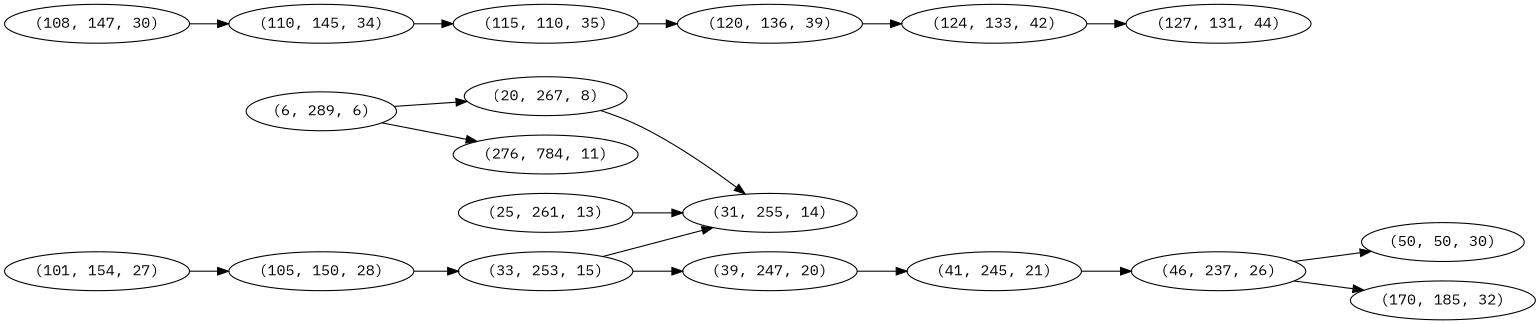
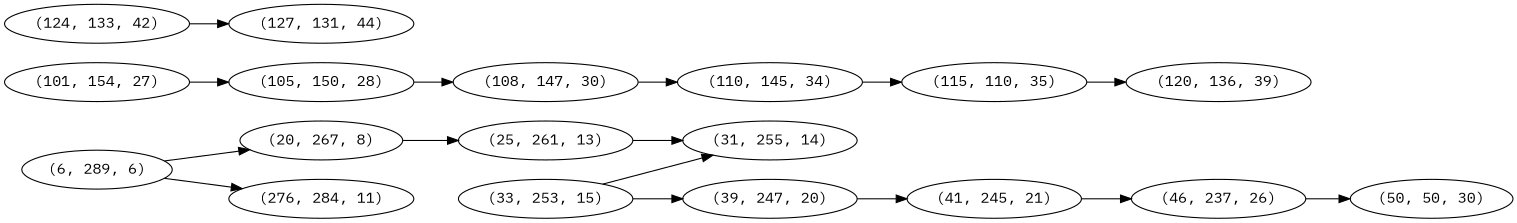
(877, 24) -> none
(672, 143) -> (425, 140)
(546, 155) -> (321, 199)
(431, 271) -> (428, 82)
(1443, 300) -> none
